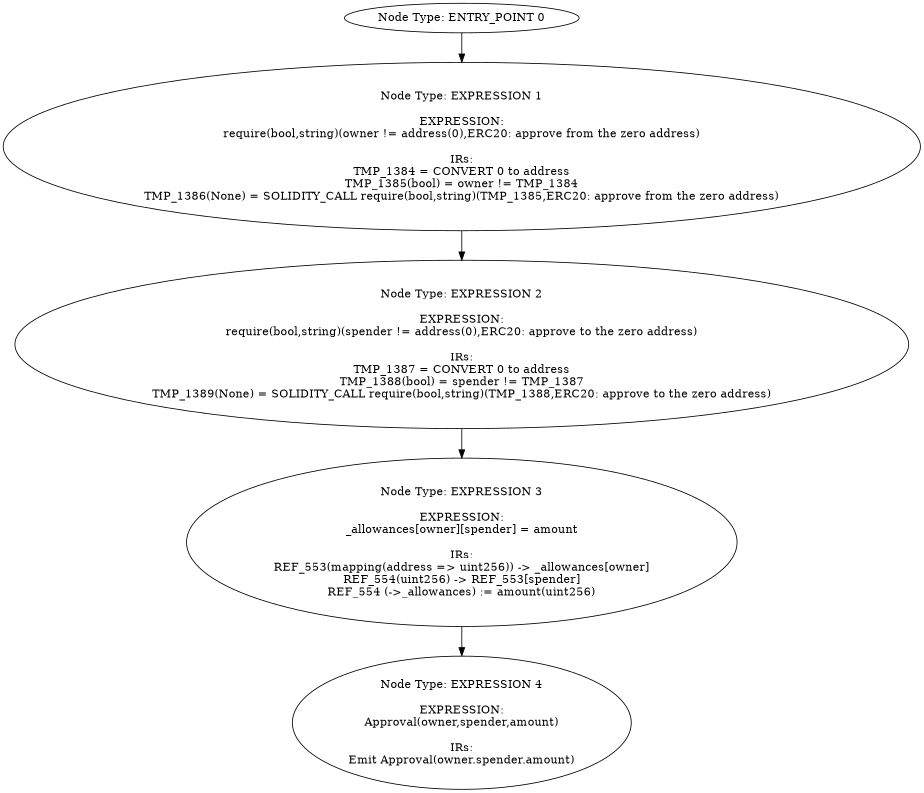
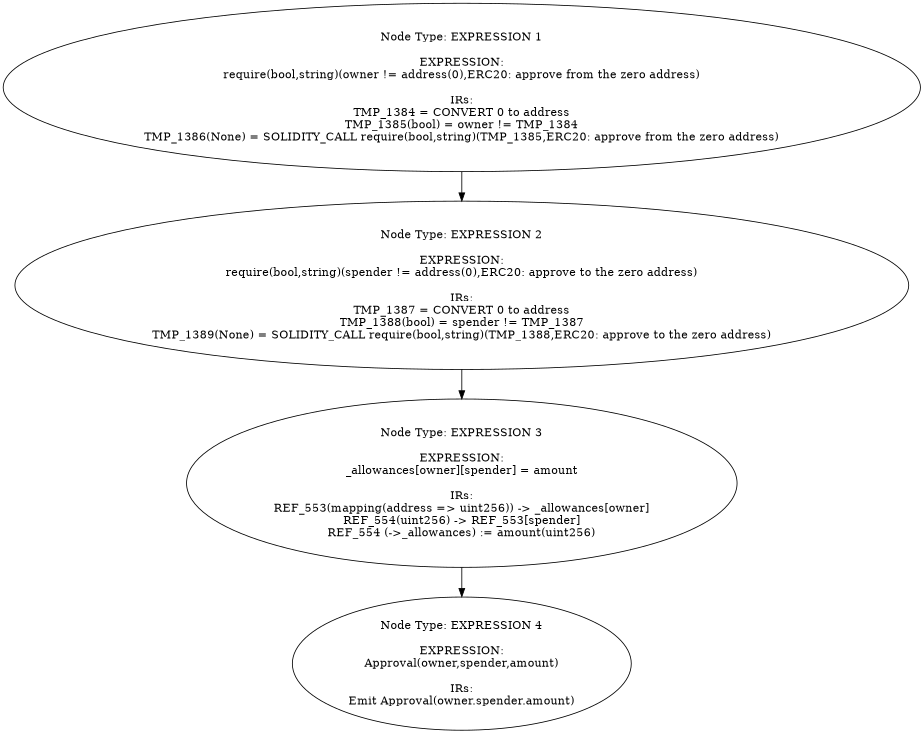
(462, 18) -> none
